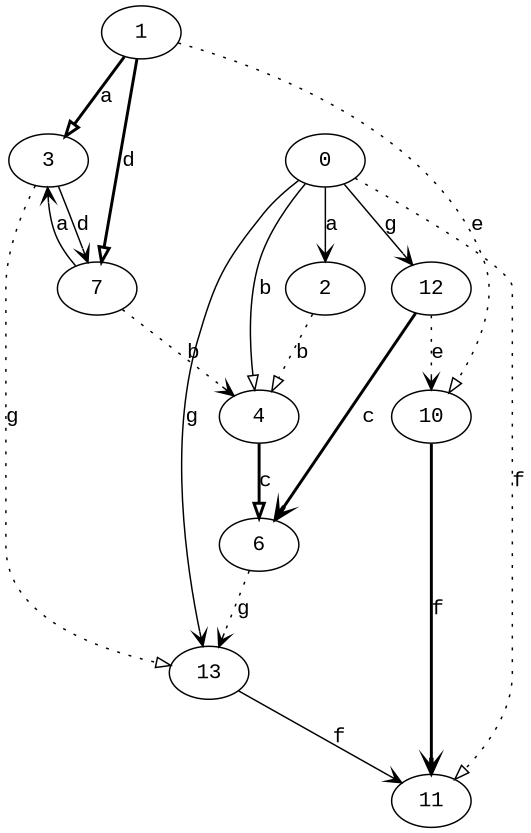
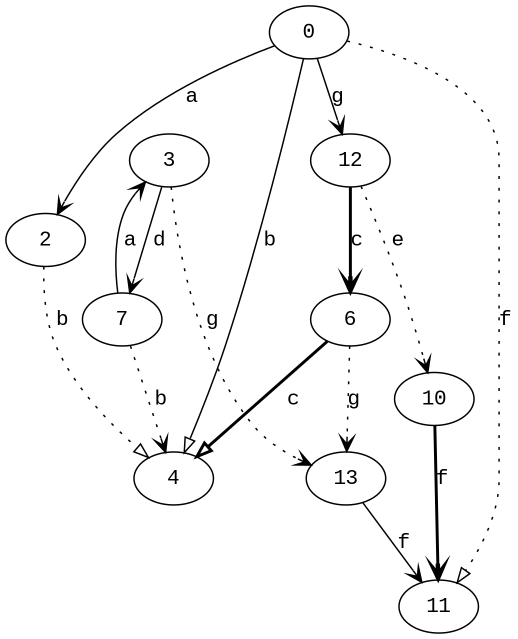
(141, 32) -> none
(187, 390) -> none
(6, 466) -> (205, 338)
(259, 473) -> (268, 394)
